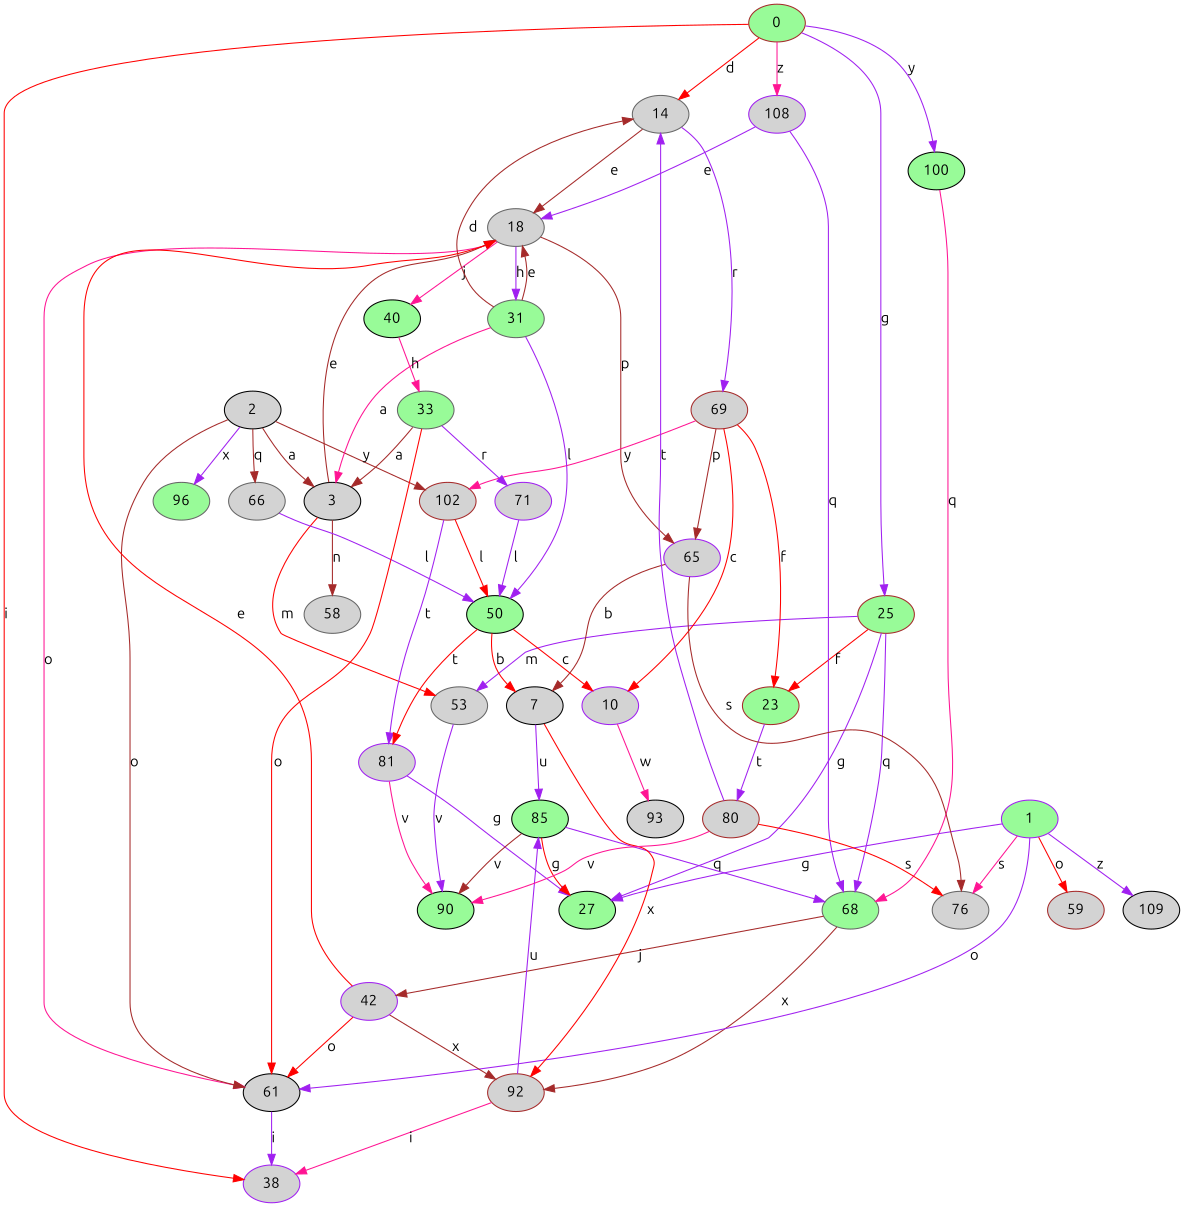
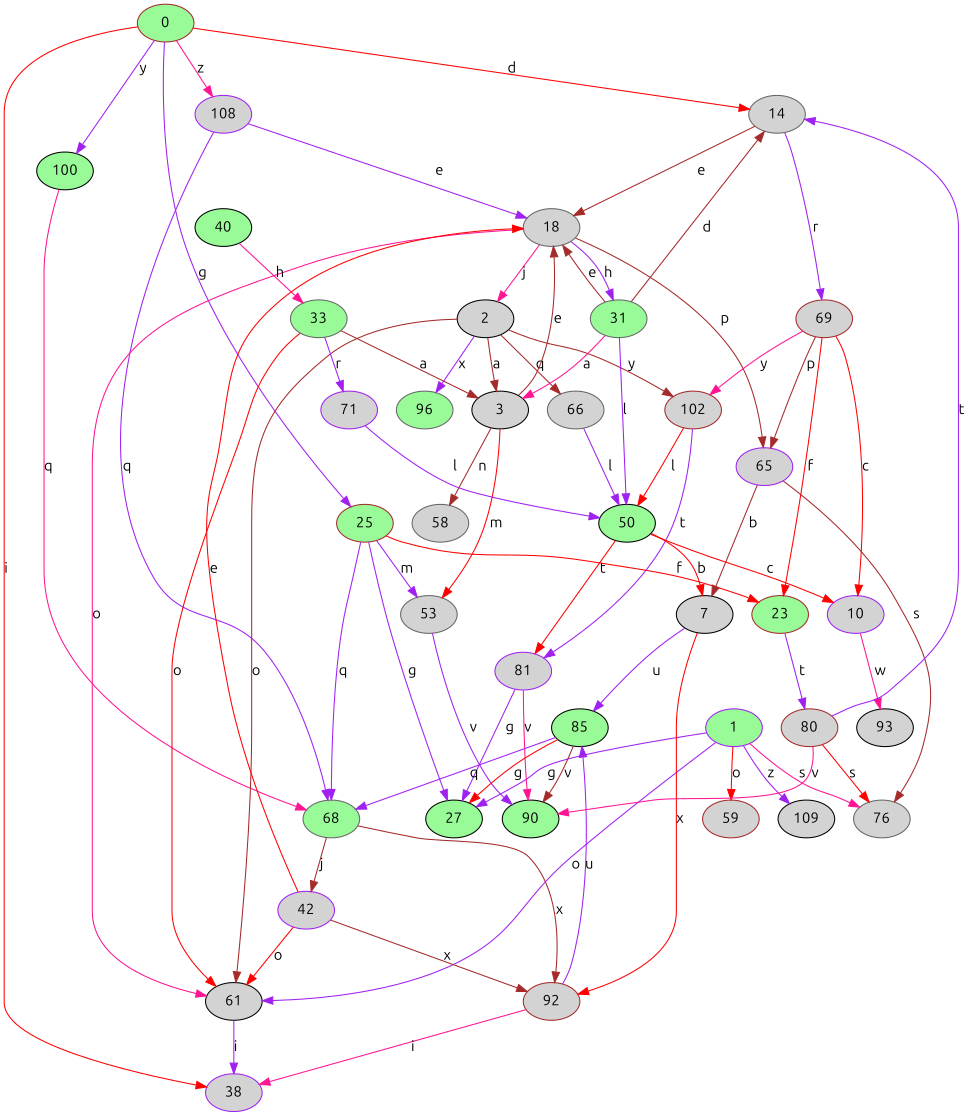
(456, 271) -> (522, 269)
